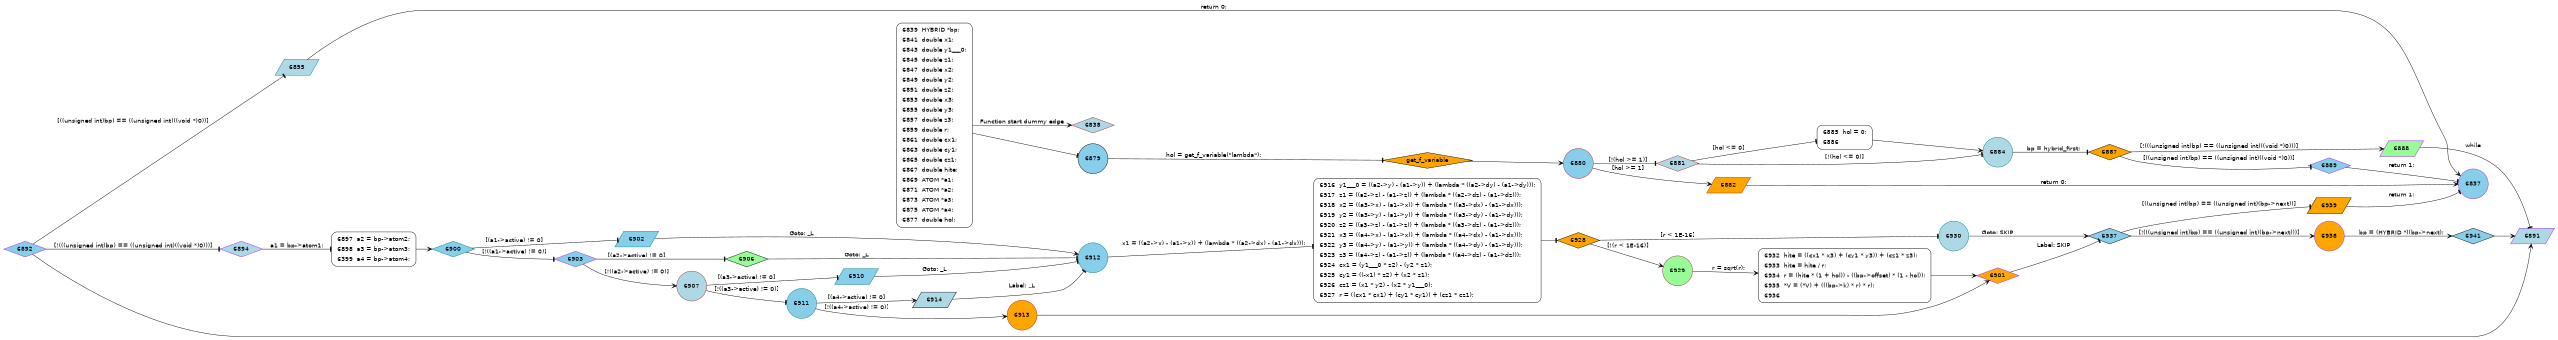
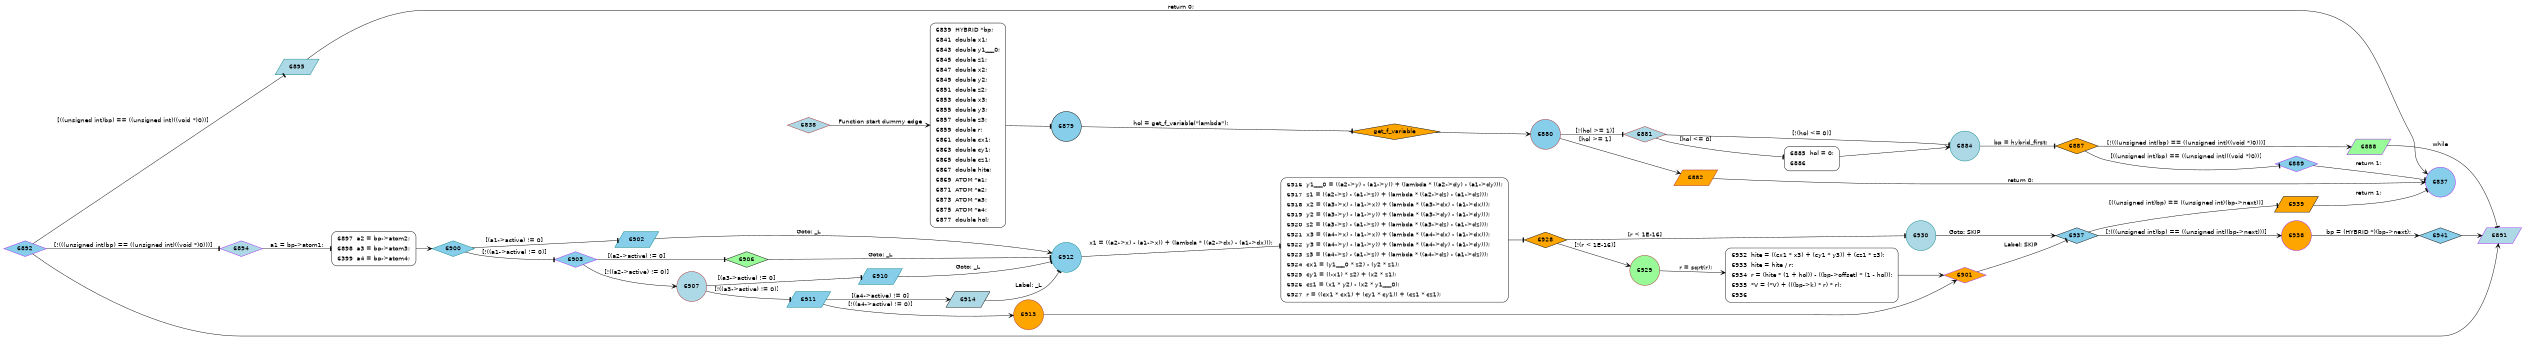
(1020, 125) -> (878, 125)
(802, 303) -> (809, 300)
